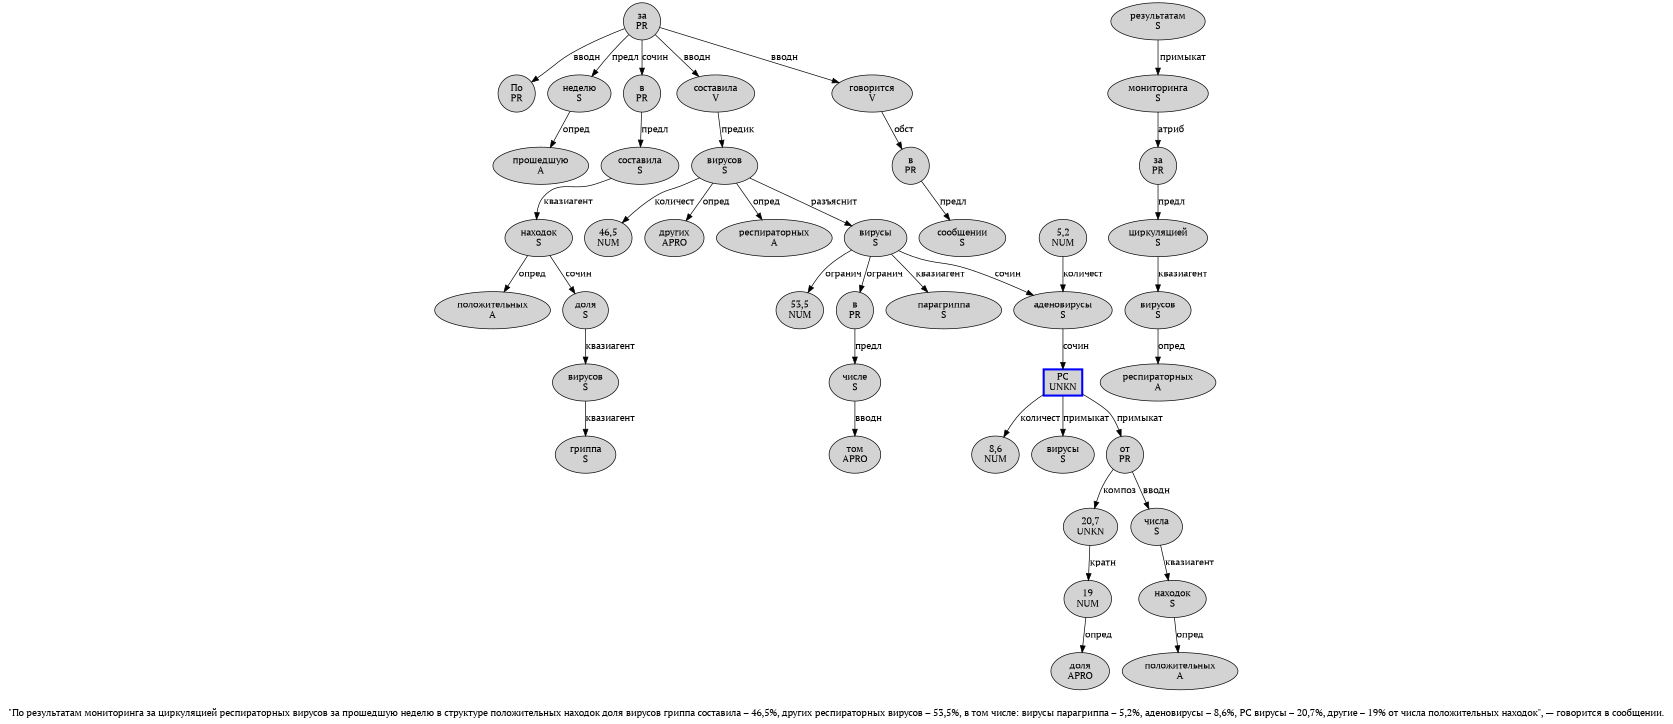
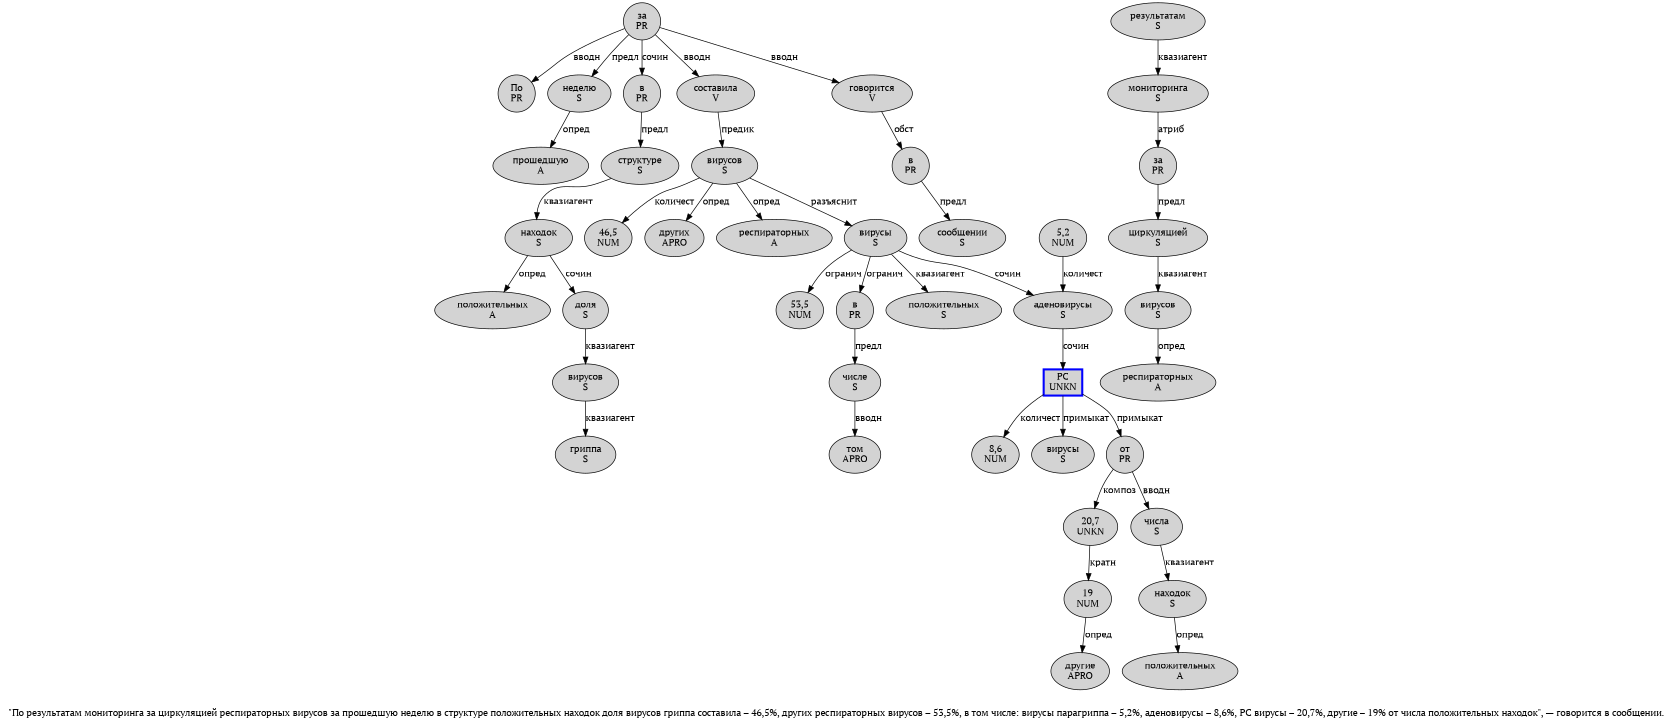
(1183, 57) -> (1183, 57)
(640, 166) -> (640, 166)
(944, 310) -> (944, 310)
(1080, 671) -> (1080, 671)
